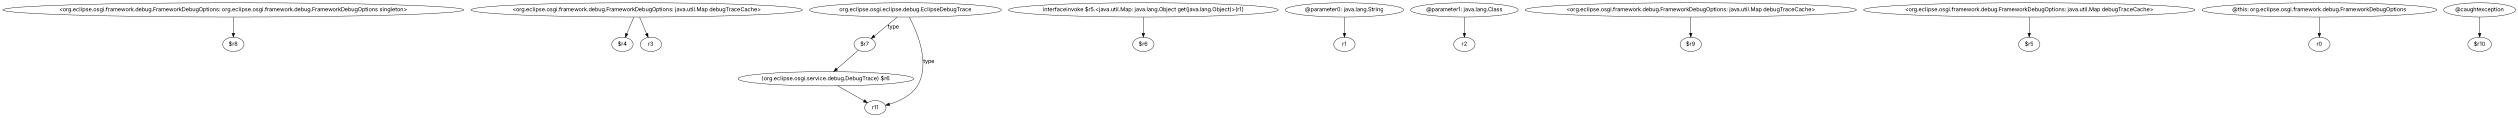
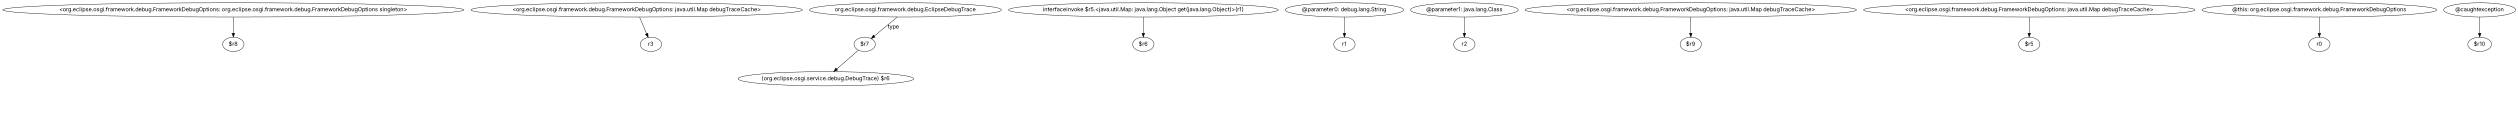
(905, 10) -> (905, 10)
(1344, 10) -> (1344, 10)
(622, 44) -> none
(875, 108) -> none
